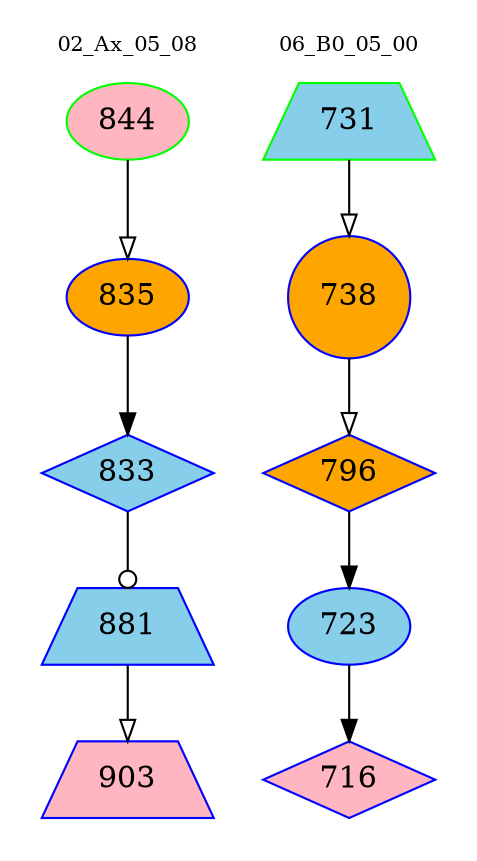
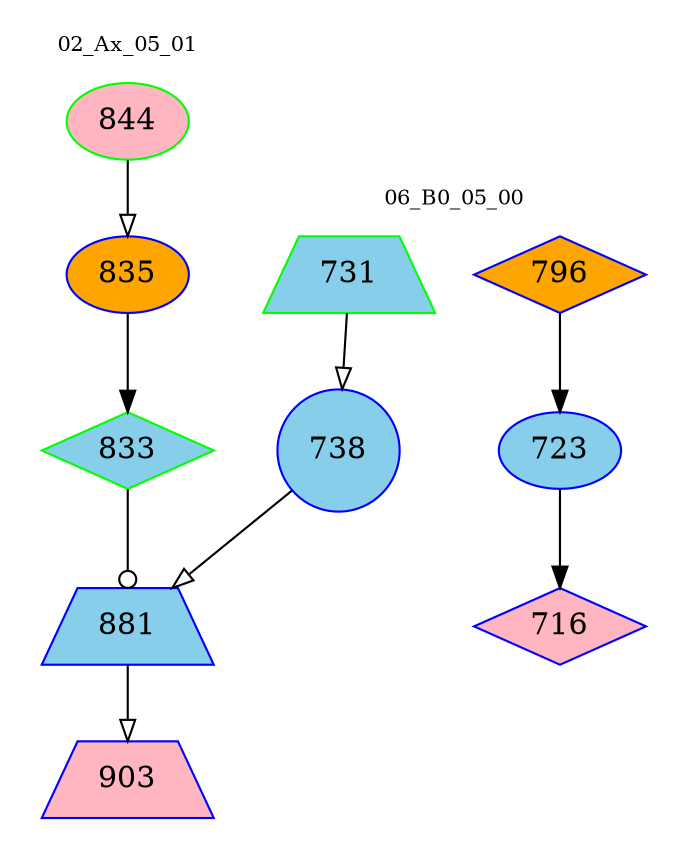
(128, 46) -> (128, 46)
(349, 297) -> (339, 451)
(349, 385) -> (261, 516)
(128, 473) -> (128, 451)
